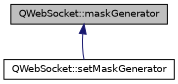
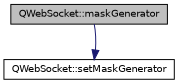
(83, 47) -> (96, 37)
